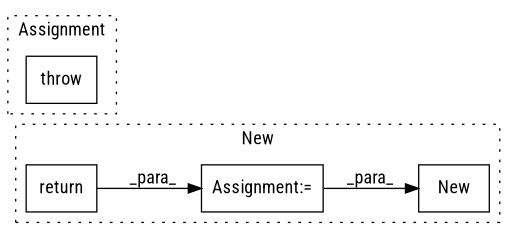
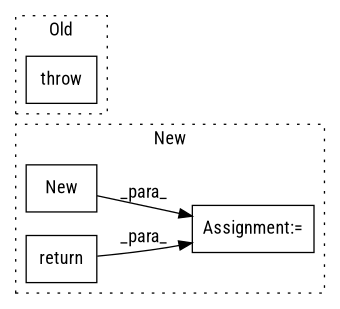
(62, 31) -> (61, 31)
(364, 188) -> (138, 205)
